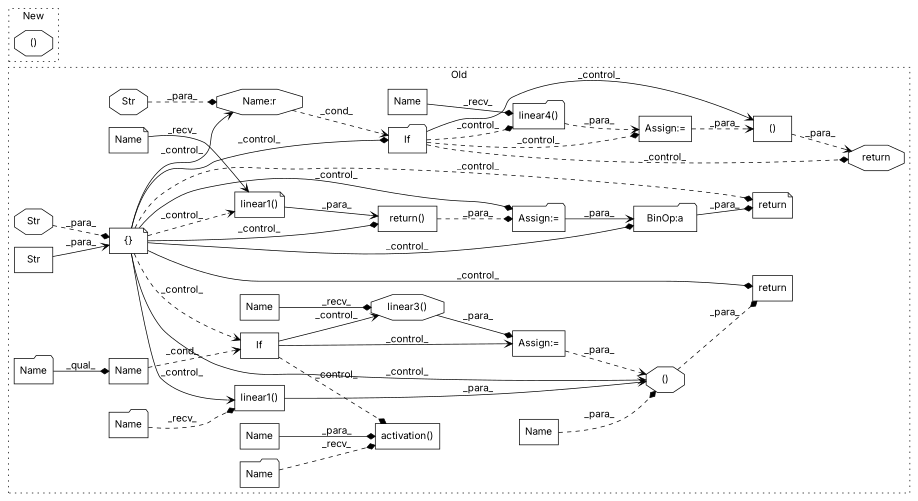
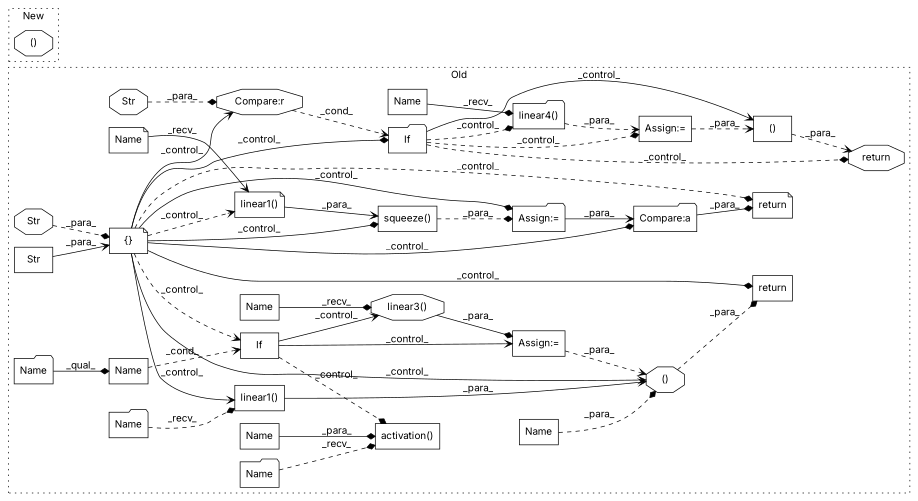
(260, 102) -> (260, 102)
(408, 219) -> (408, 219)
(665, 219) -> (665, 219)
